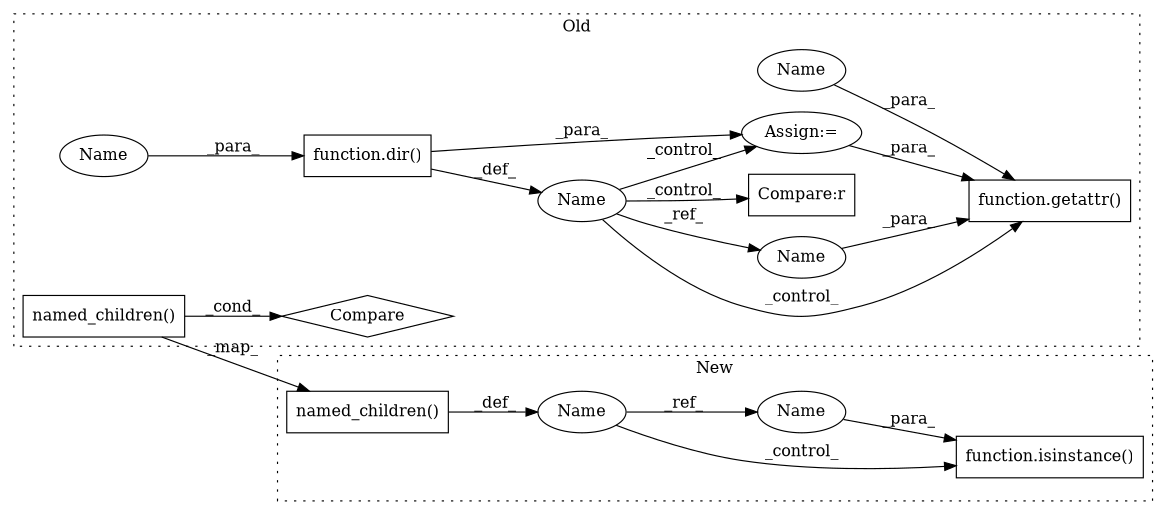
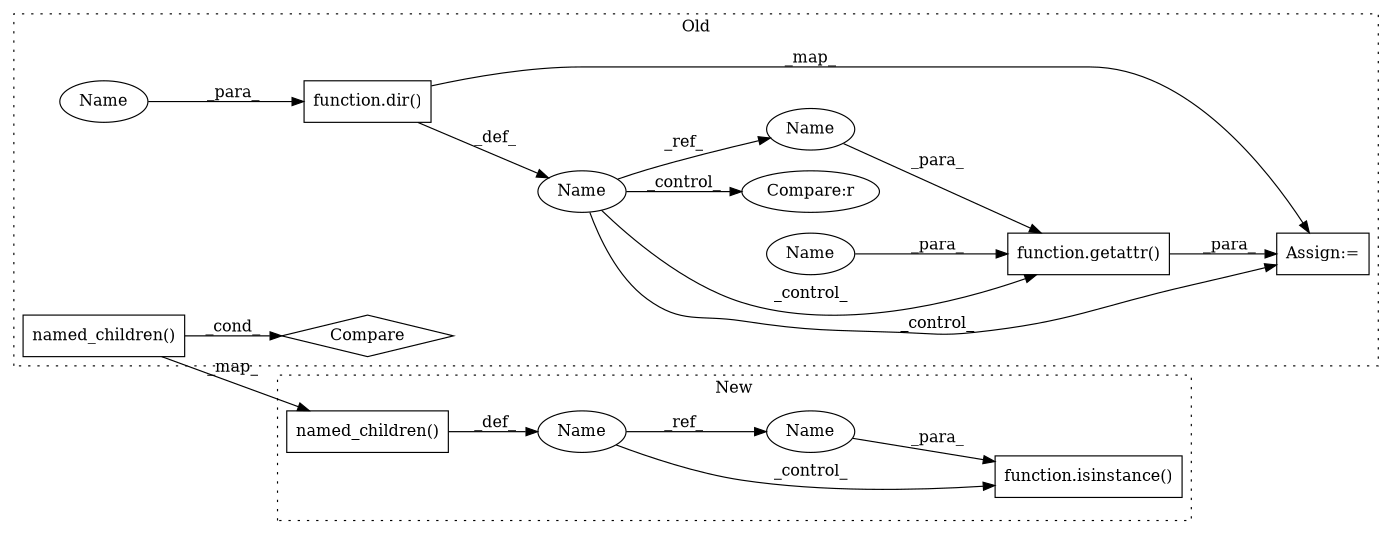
(582, 131) -> (811, 58)
(802, 133) -> (1323, 254)
(906, 161) -> (1217, 254)
(802, 195) -> (811, 192)
